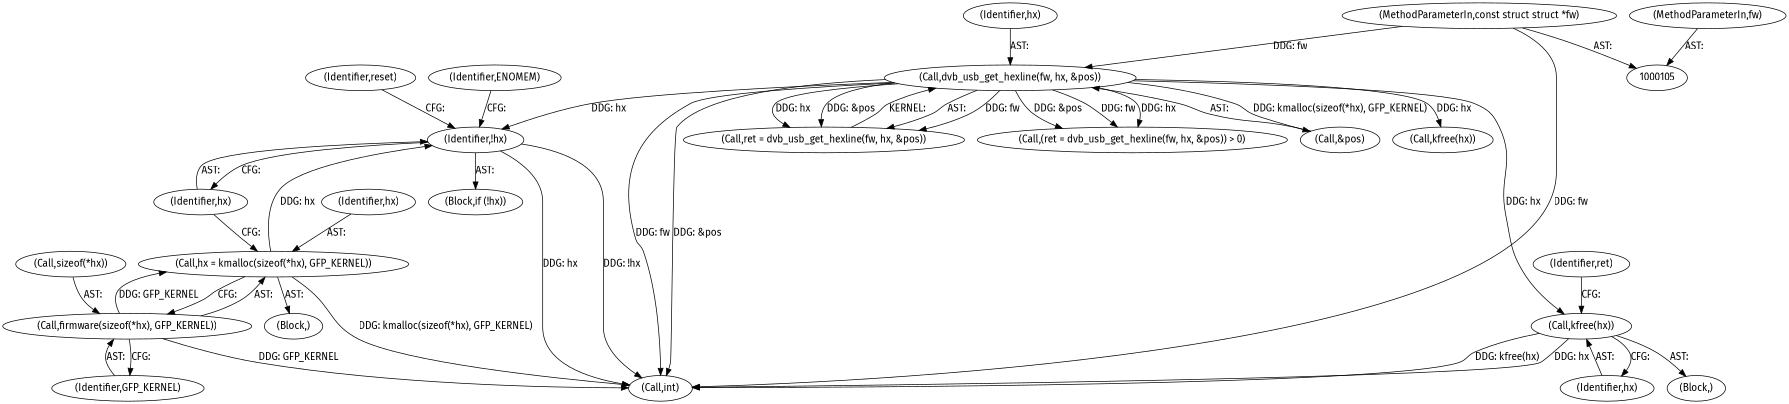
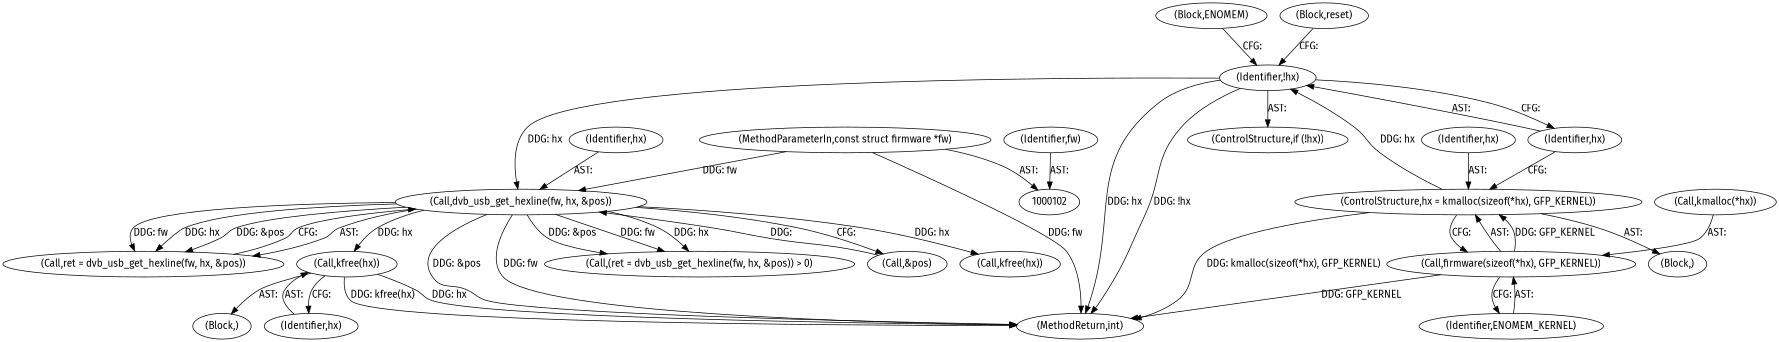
(1479, 16) -> (845, 140)
(1708, 16) -> (1051, 140)
(361, 78) -> (1324, 16)
(495, 78) -> (1211, 16)
(1657, 78) -> (1049, 202)
(699, 92) -> (842, 84)
(909, 109) -> (309, 233)
(1221, 109) -> (782, 233)
(1340, 109) -> (848, 233)
(476, 202) -> (1268, 140)
(71, 264) -> (1715, 202)
(274, 264) -> (1468, 202)
(1581, 264) -> none
(128, 388) -> (1511, 326)
(660, 388) -> (1080, 326)
